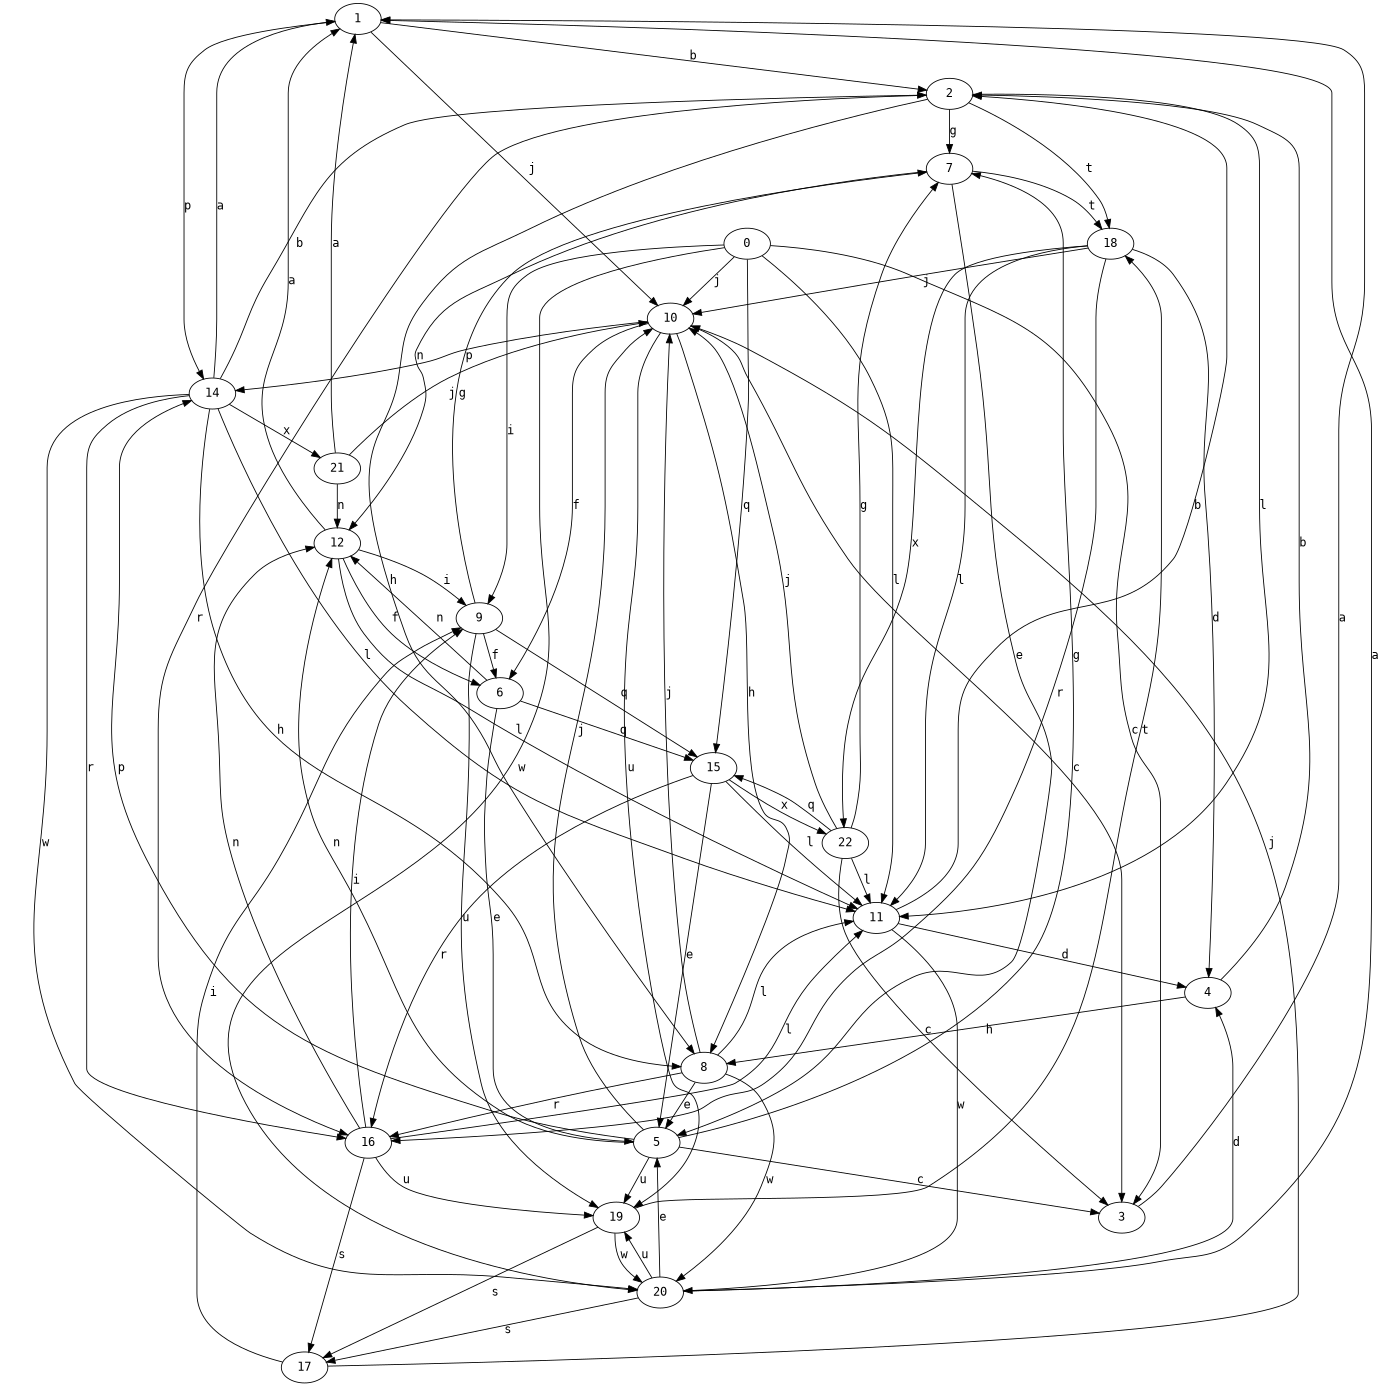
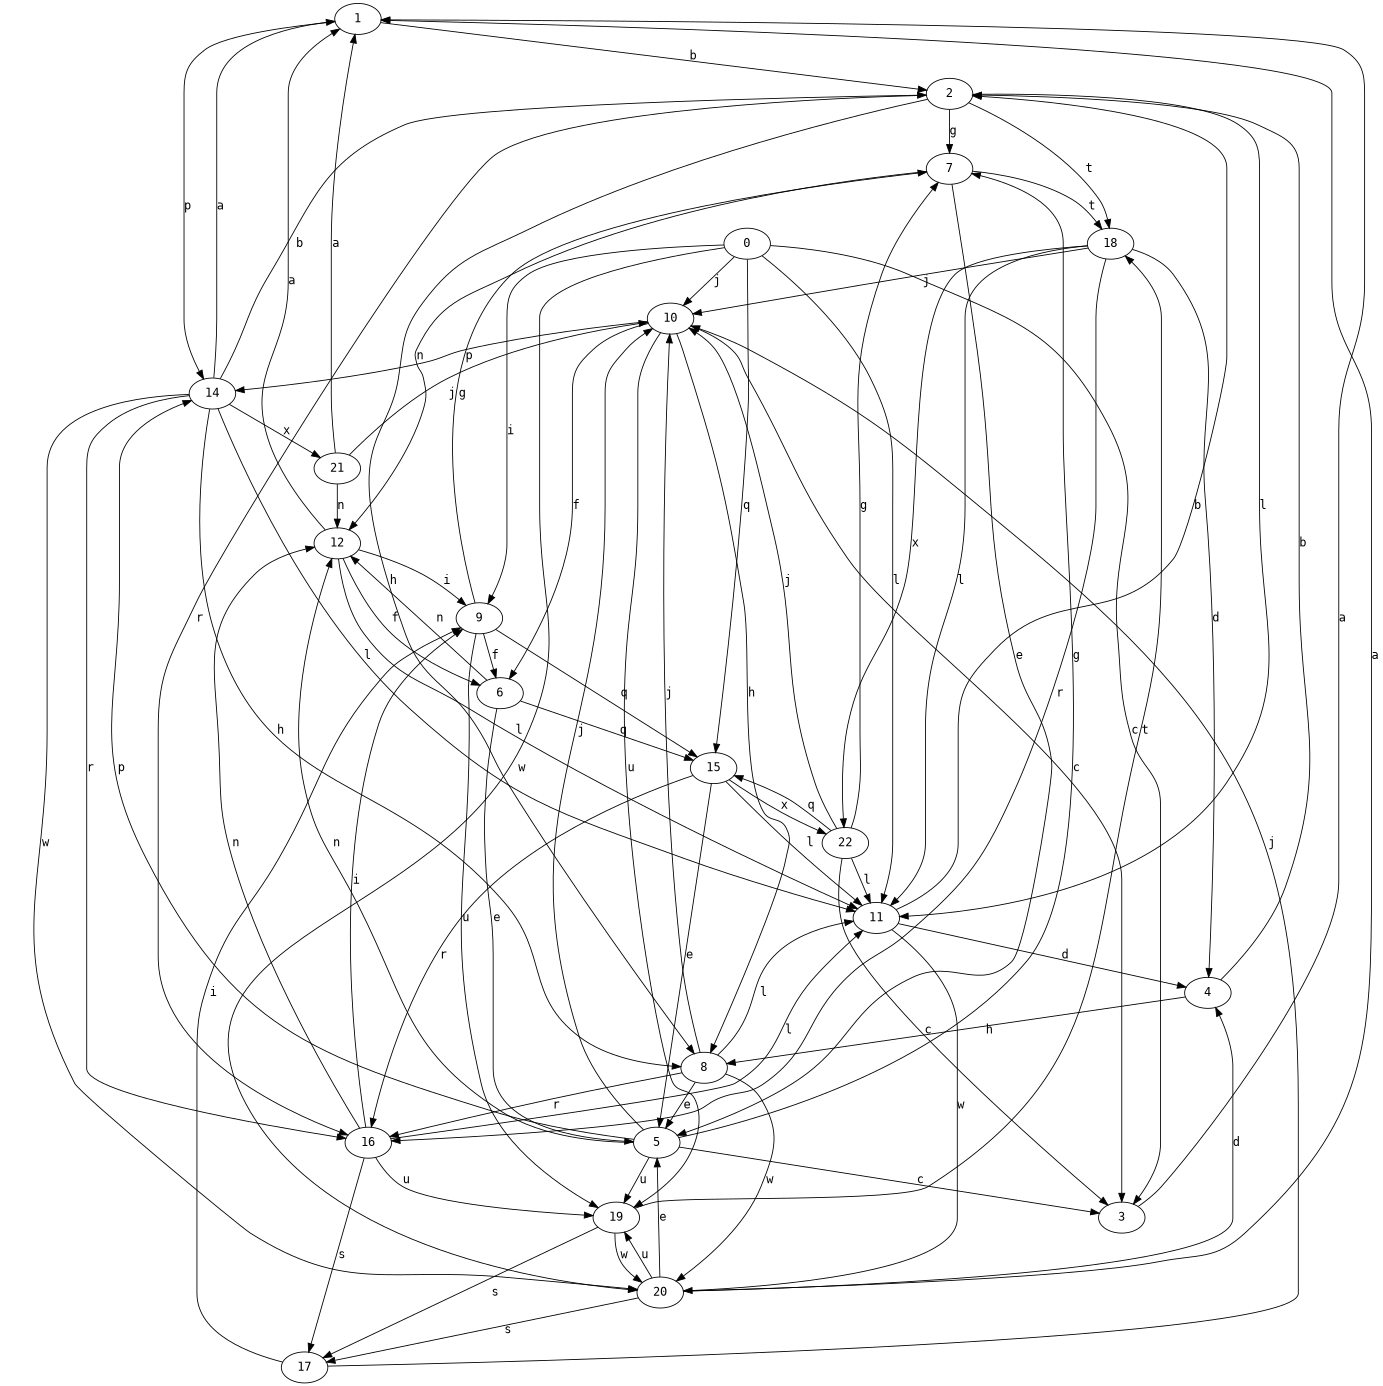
(511, 166) -> none
